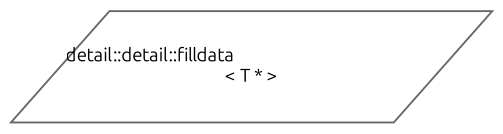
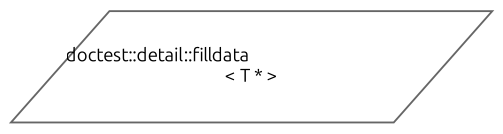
(252, 67) -> (252, 67)
